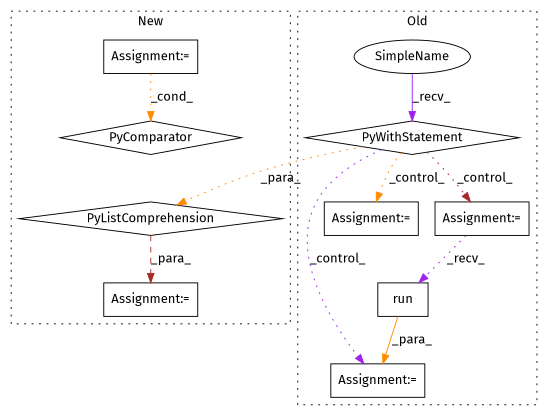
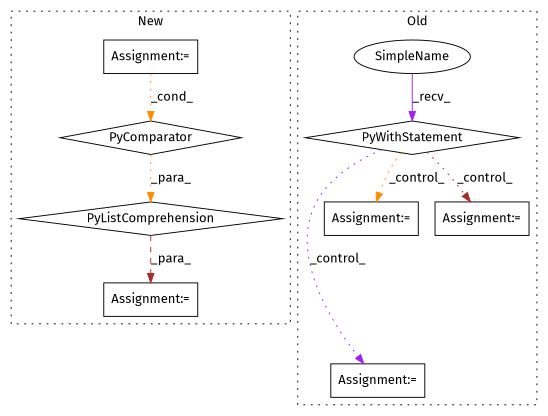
(272, 168) -> (151, 174)
(403, 300) -> none
